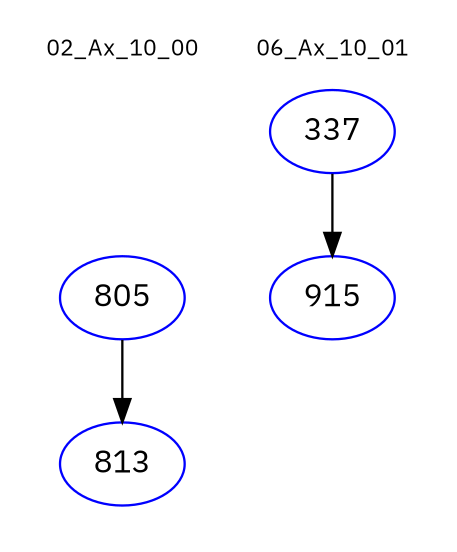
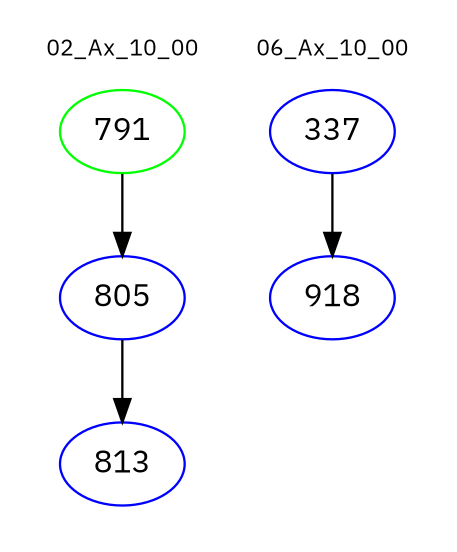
(334, 50) -> (334, 50)
none -> (122, 132)
(332, 298) -> (332, 298)
